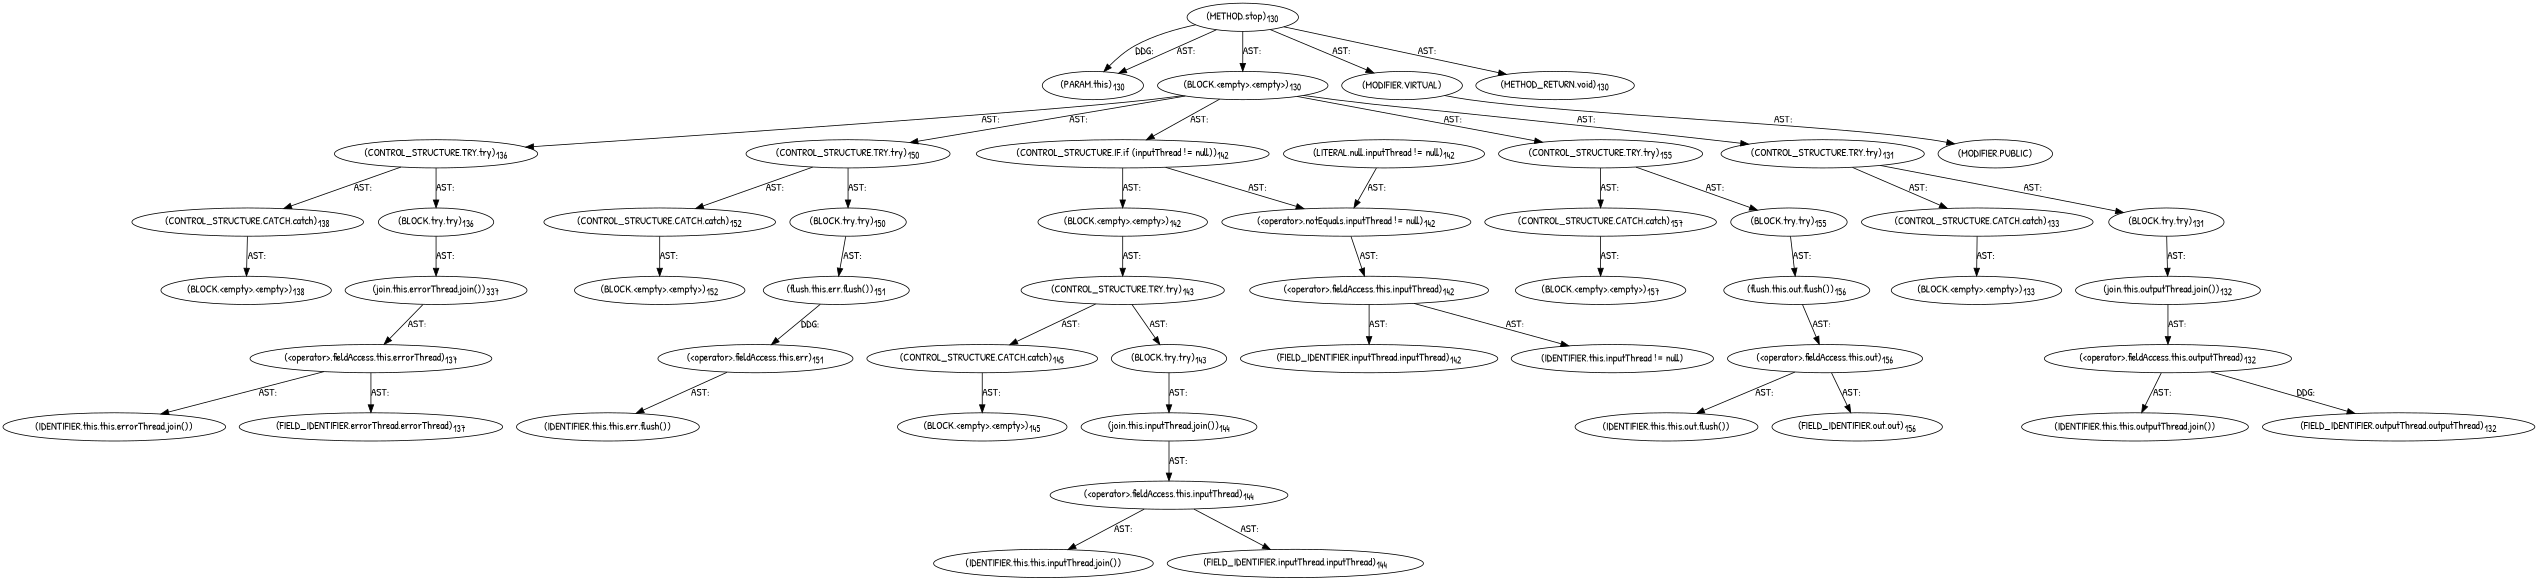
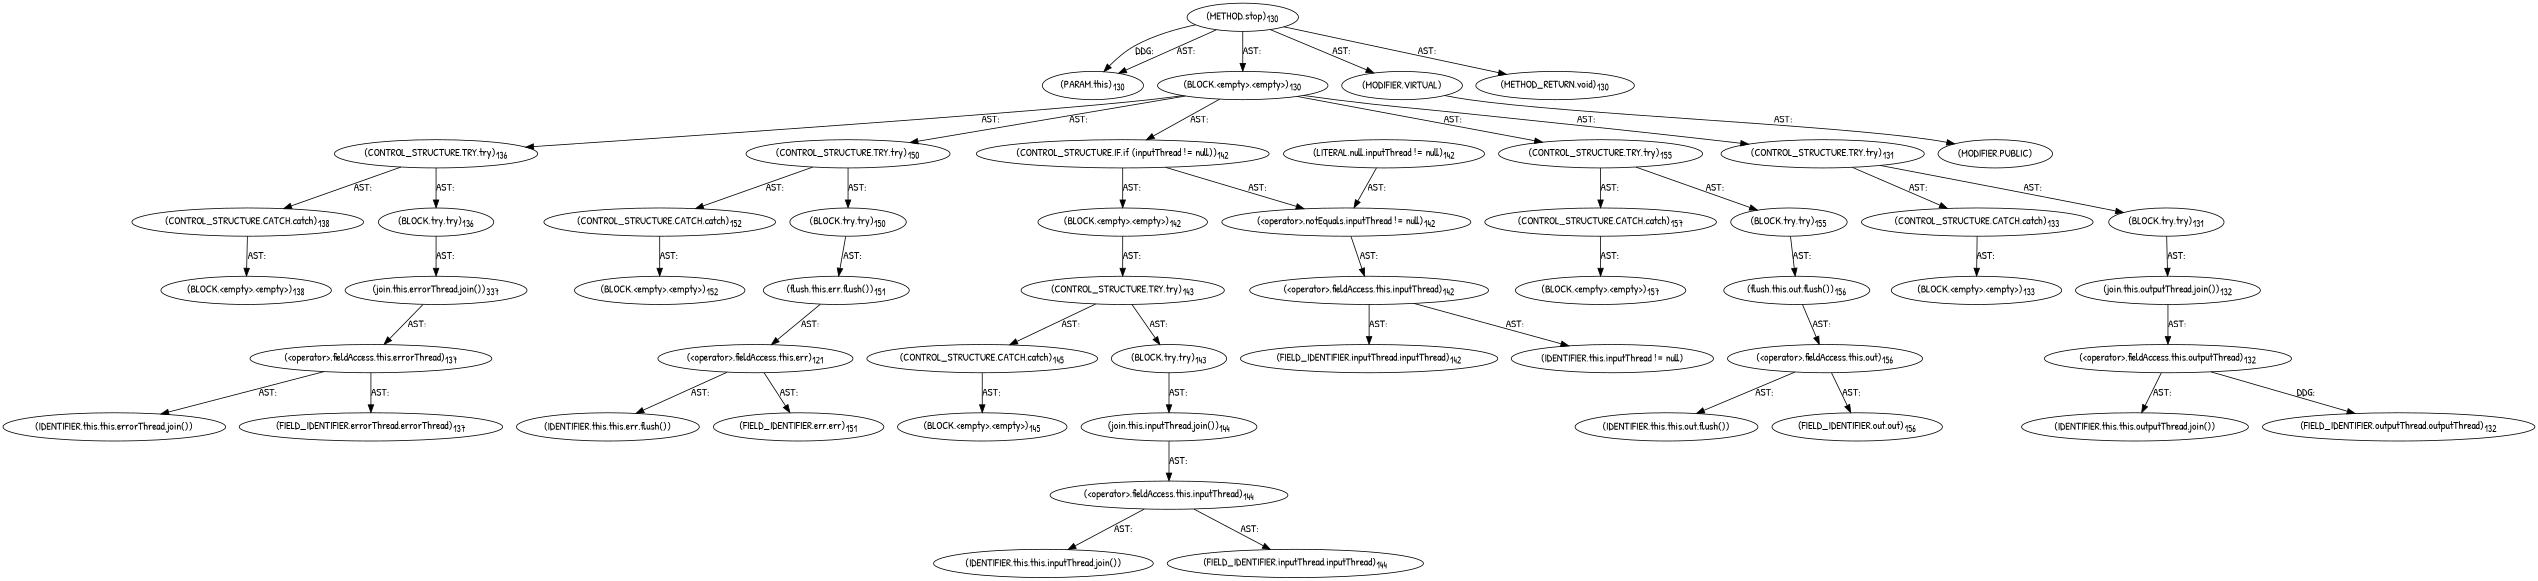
(812, 324) -> (812, 324)
(818, 357) -> (818, 357)
none -> (799, 427)
